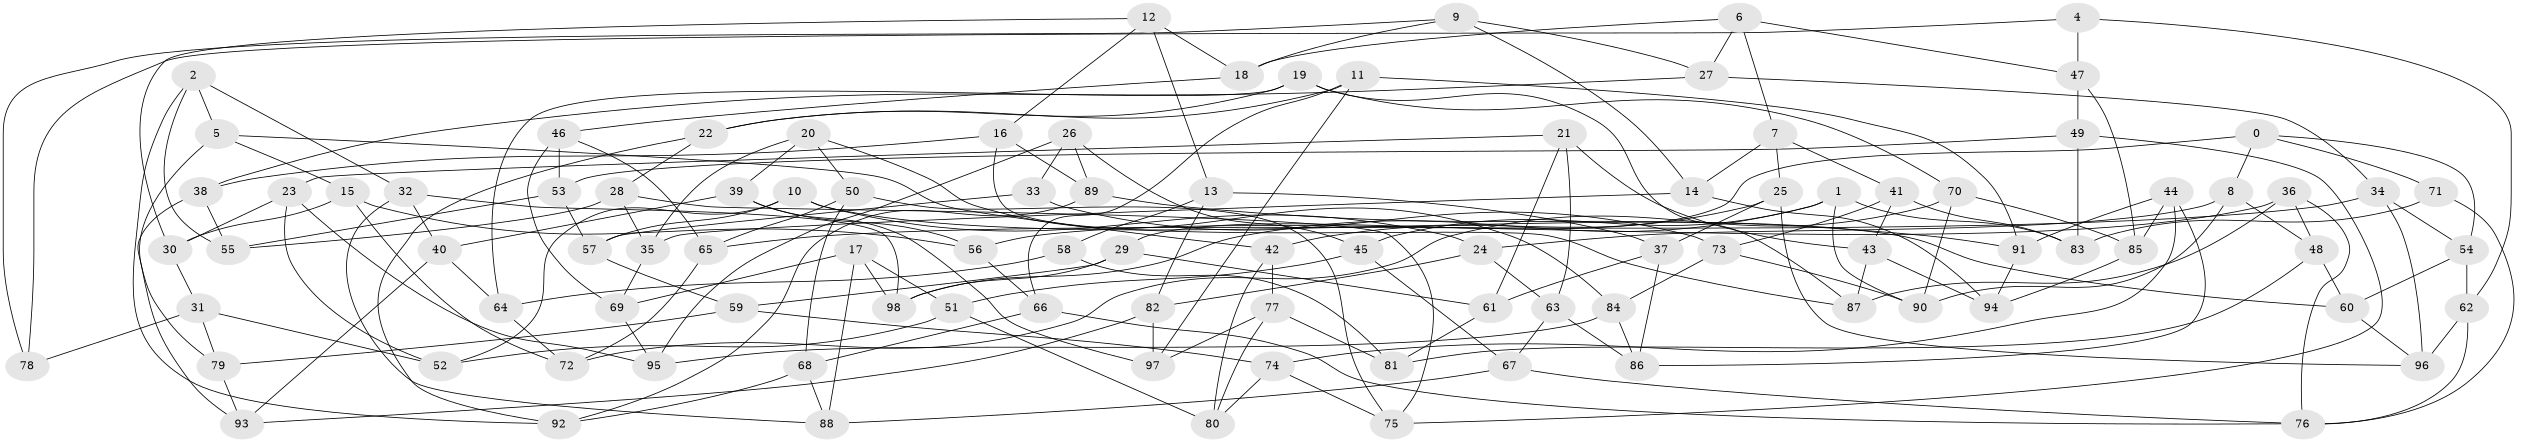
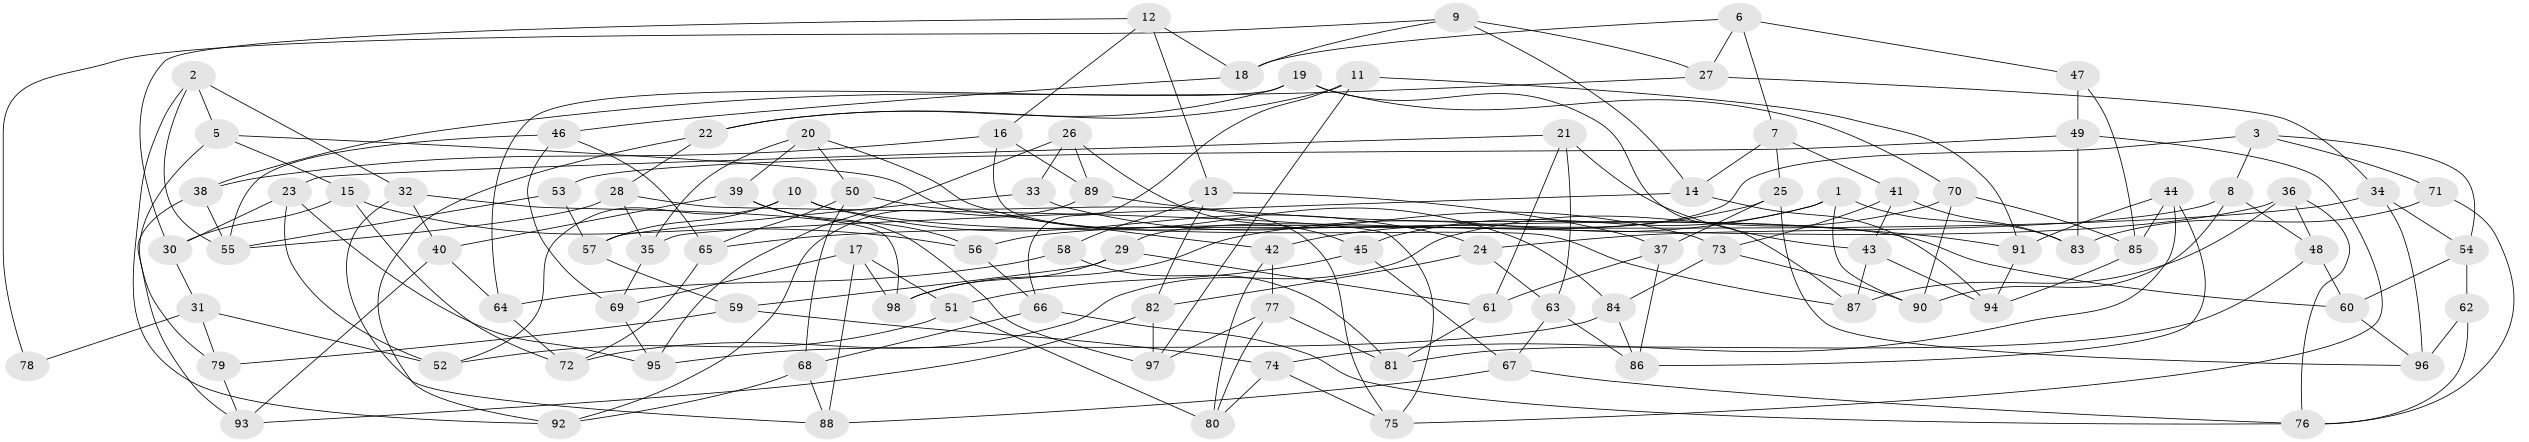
(2078, 18) -> none
(2257, 134) -> (2257, 134)
(559, 163) -> (372, 147)
